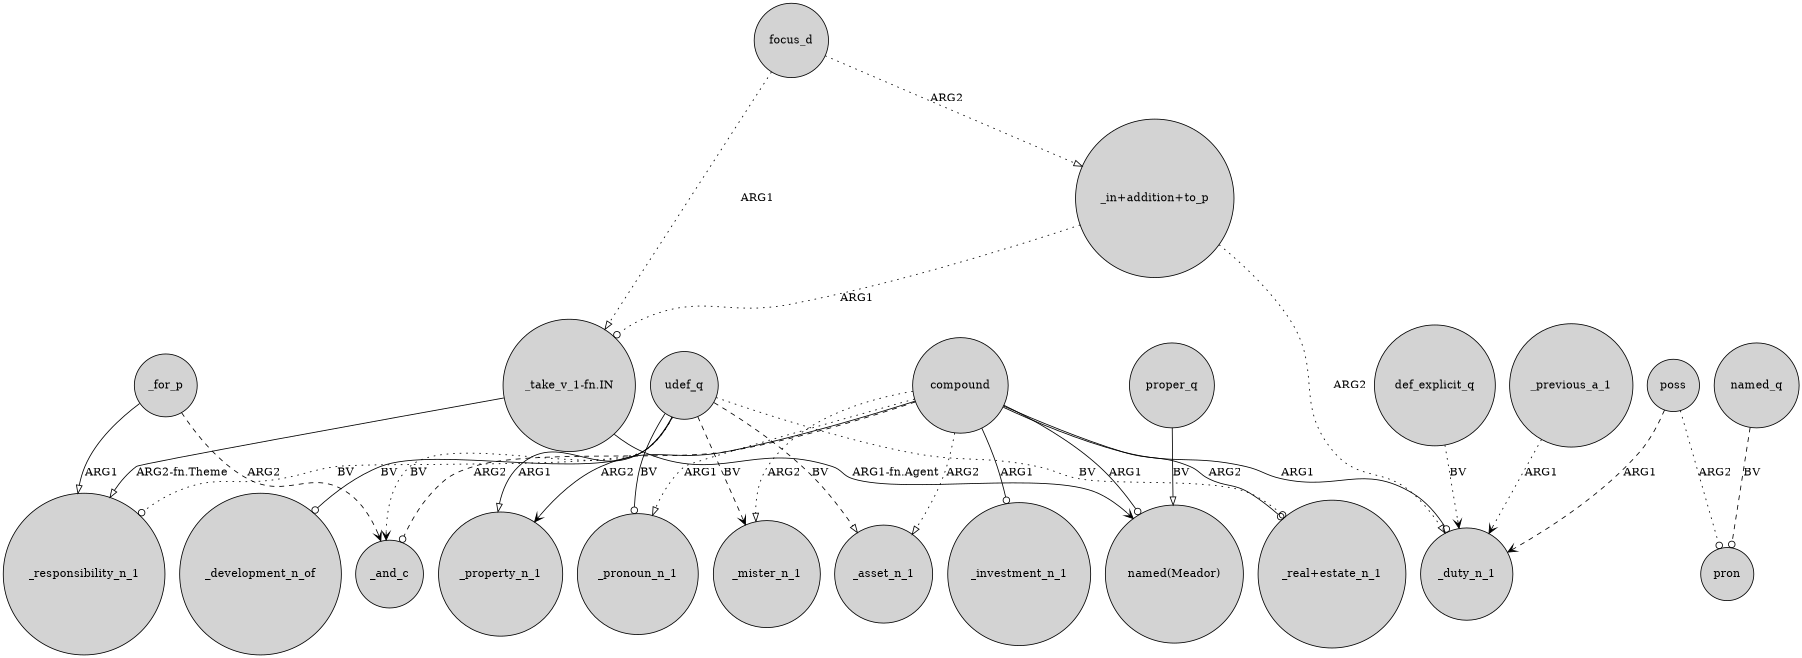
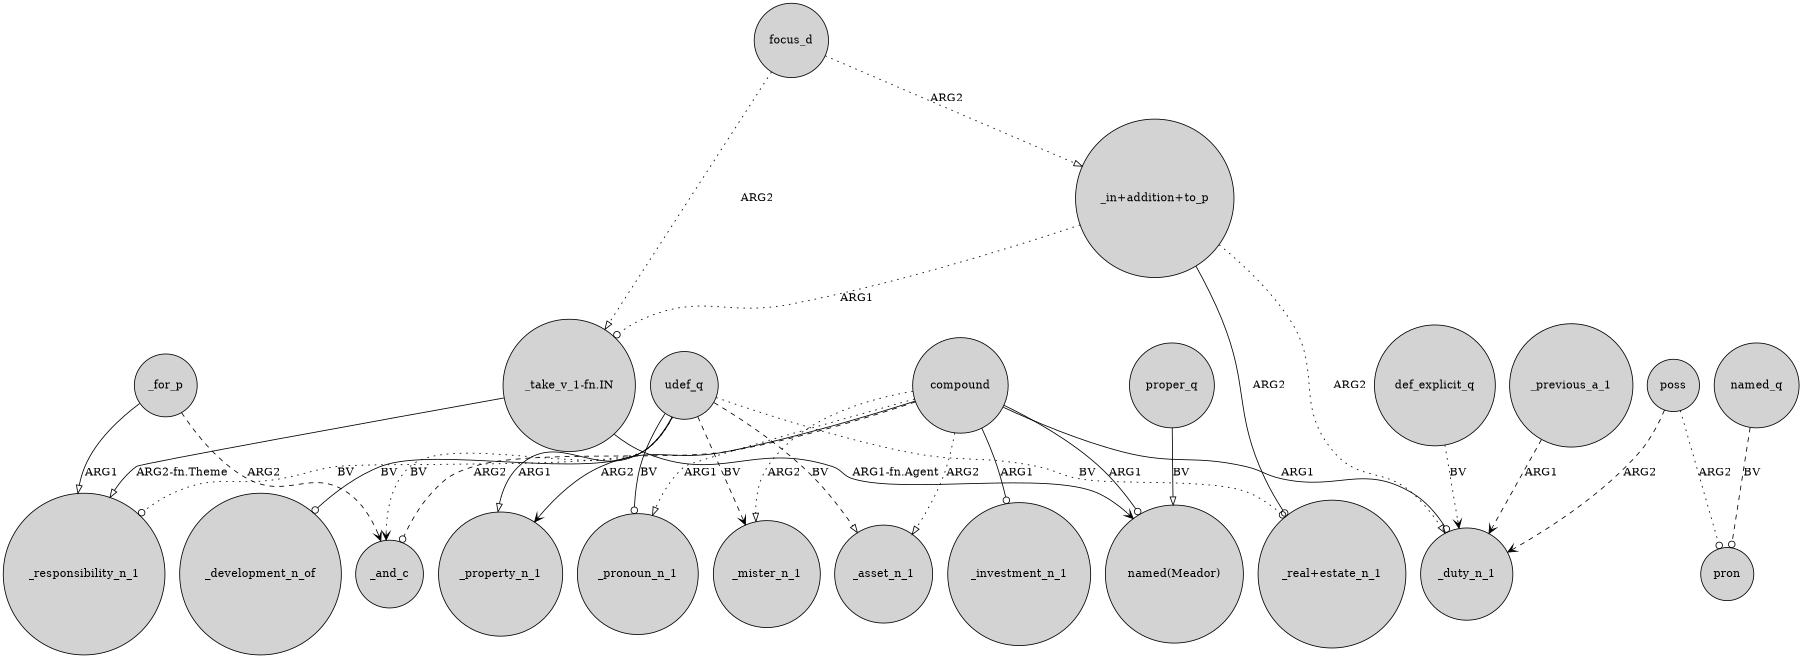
(757, 198) -> (757, 198)
(1187, 465) -> (1240, 388)
(1640, 473) -> (1640, 473)
(1517, 483) -> (1517, 483)
